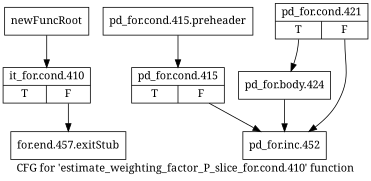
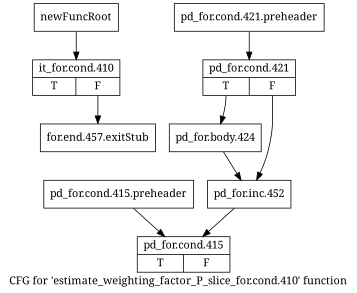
none -> (249, 17)
(231, 115) -> (221, 220)
